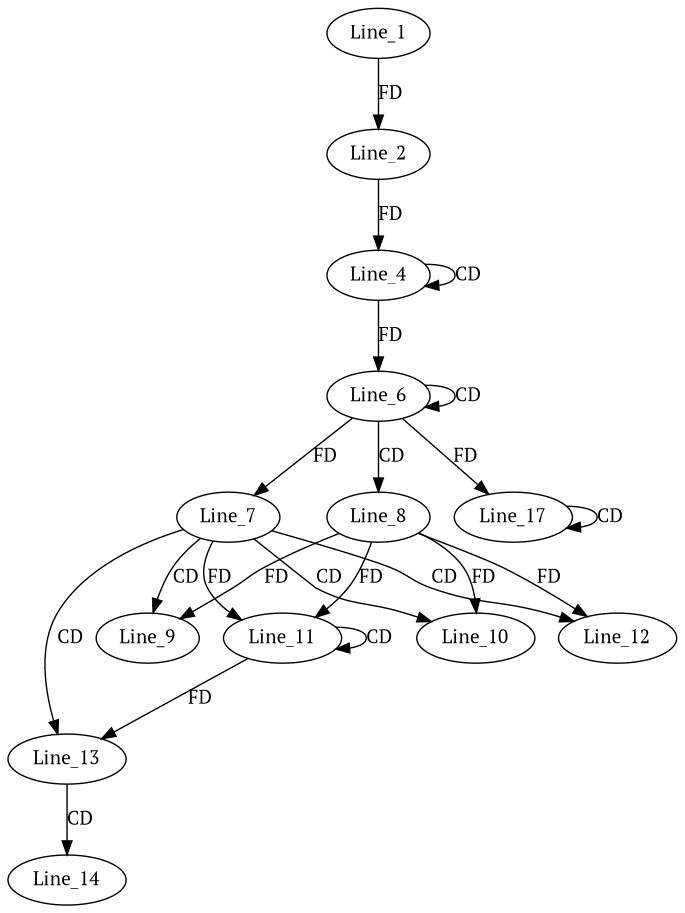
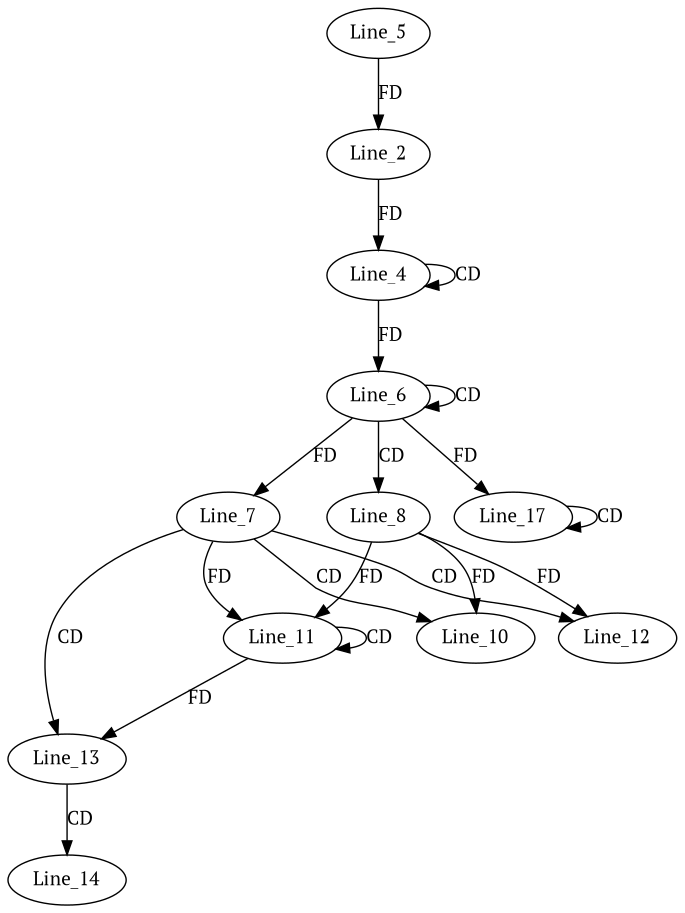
(379, 33) -> (379, 33)
(148, 638) -> none
